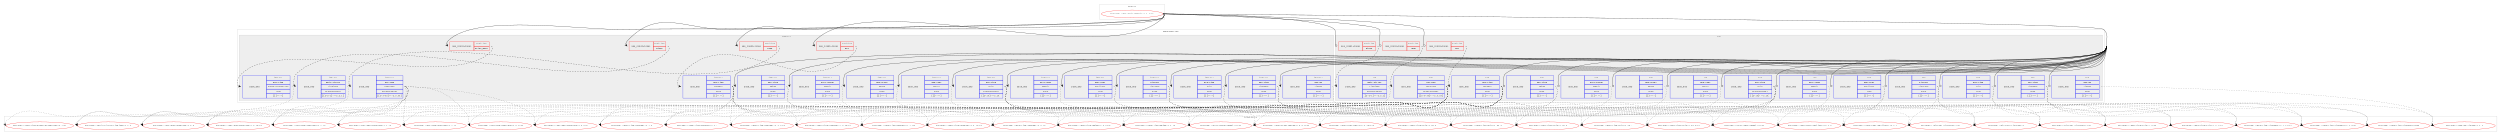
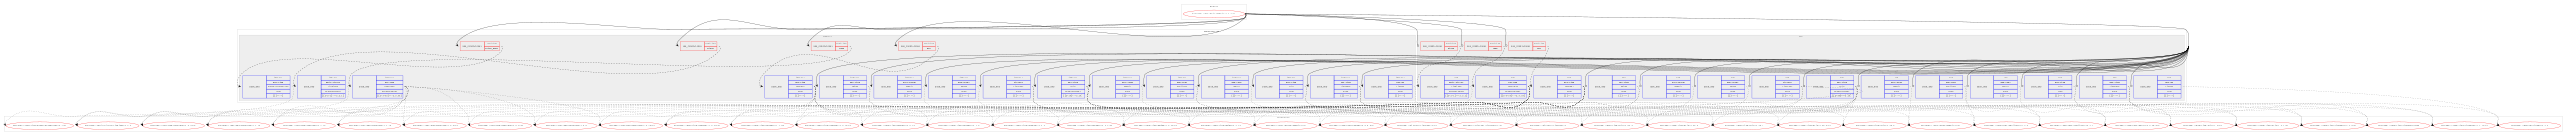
none -> (174, 126)
